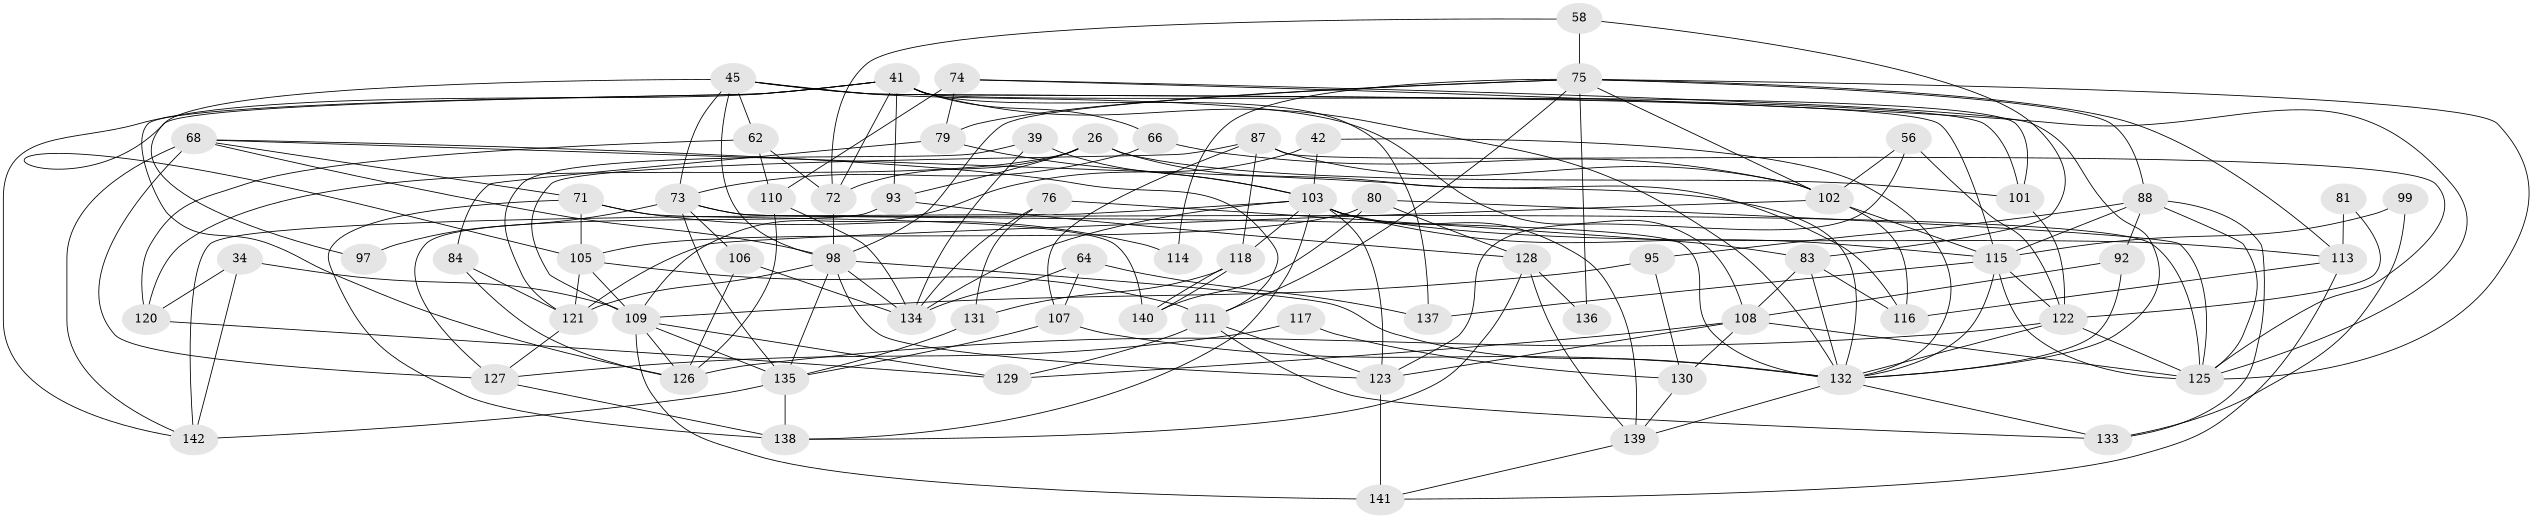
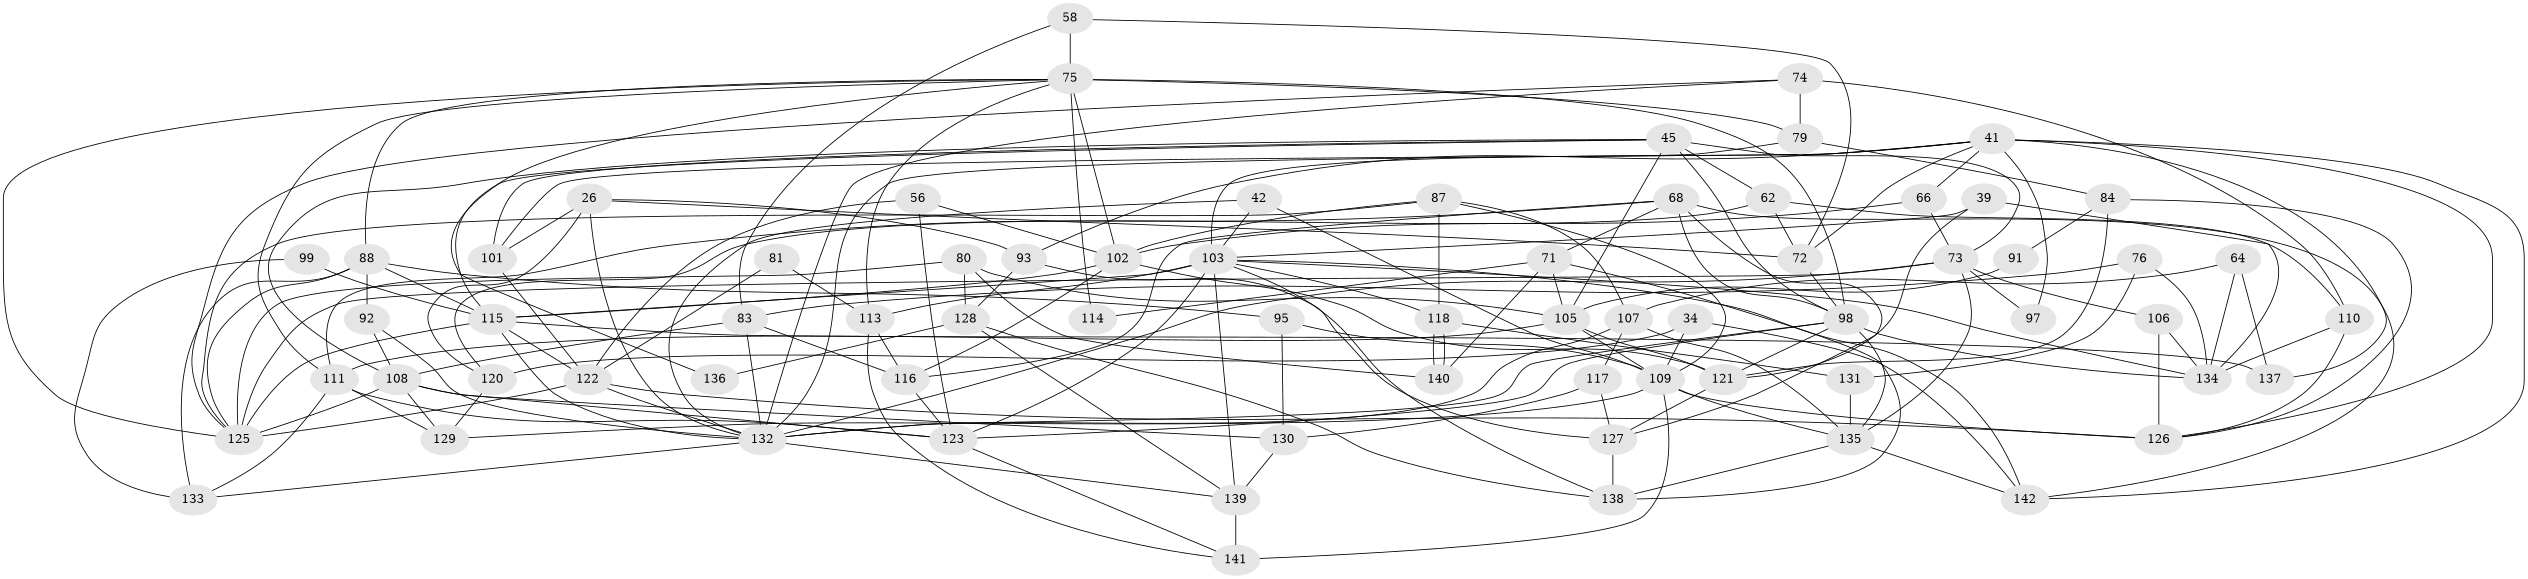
none -> (2016, 259)
none -> (1613, 349)
none -> (926, 406)
